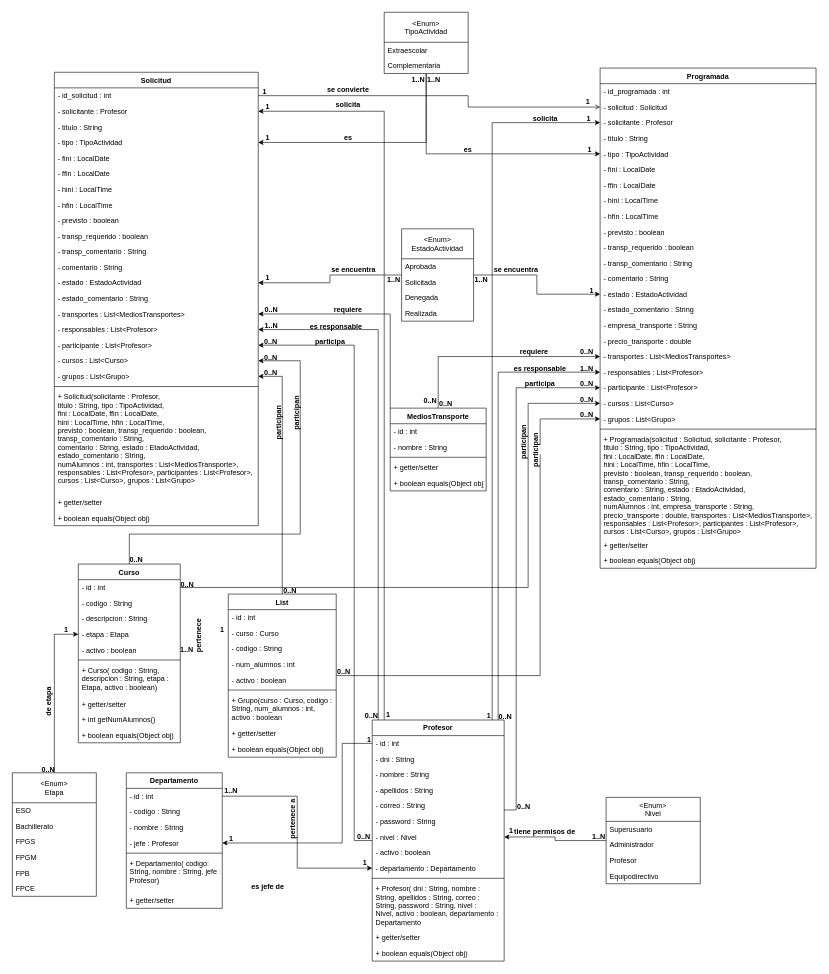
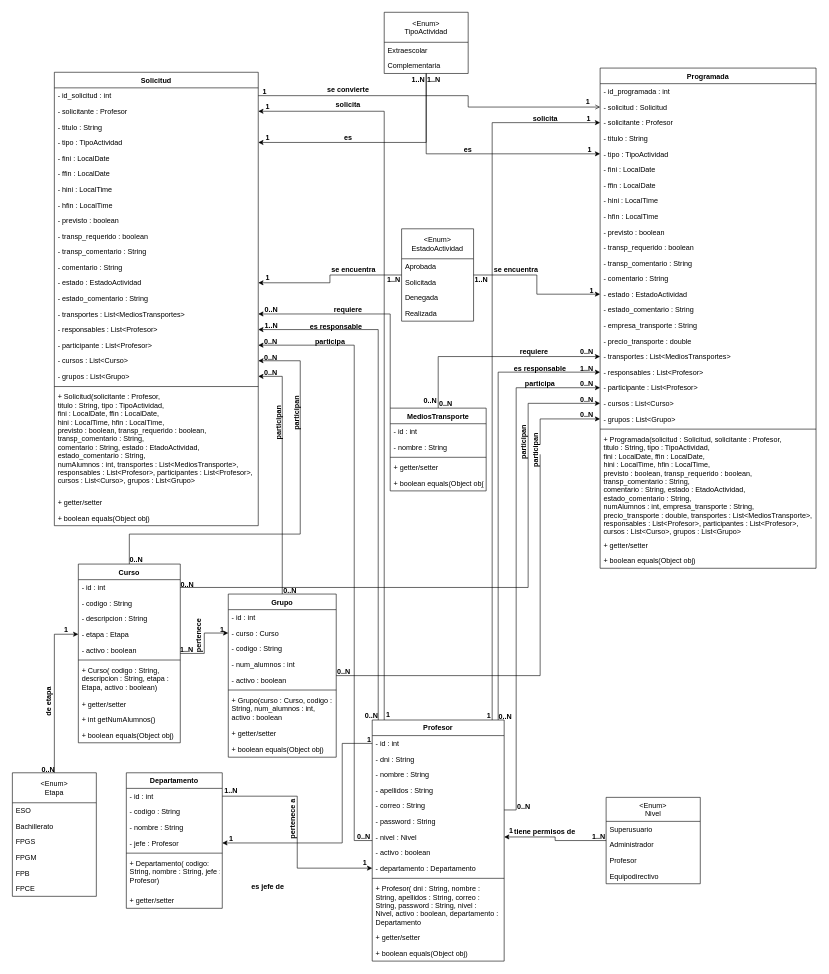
(282, 602) -> (282, 602)
none -> (194, 654)
